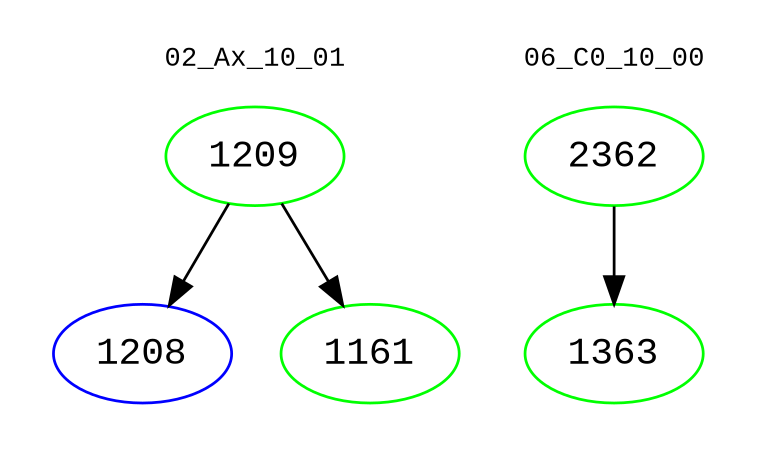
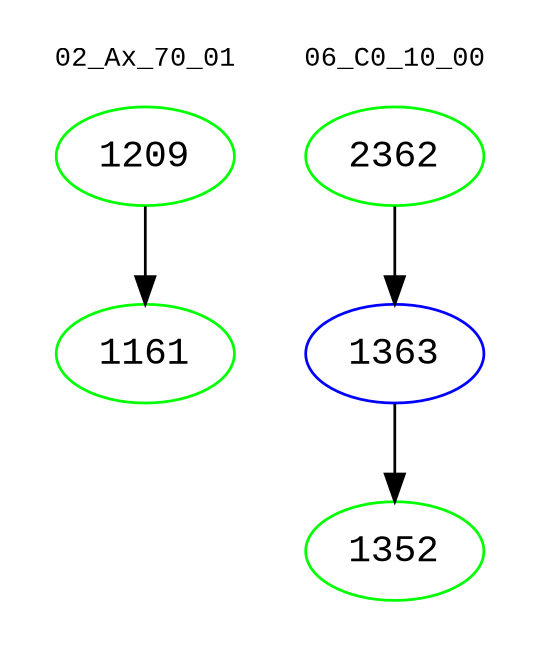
(256, 59) -> (147, 59)
(143, 354) -> none
(614, 354) -> (395, 354)
none -> (395, 551)
